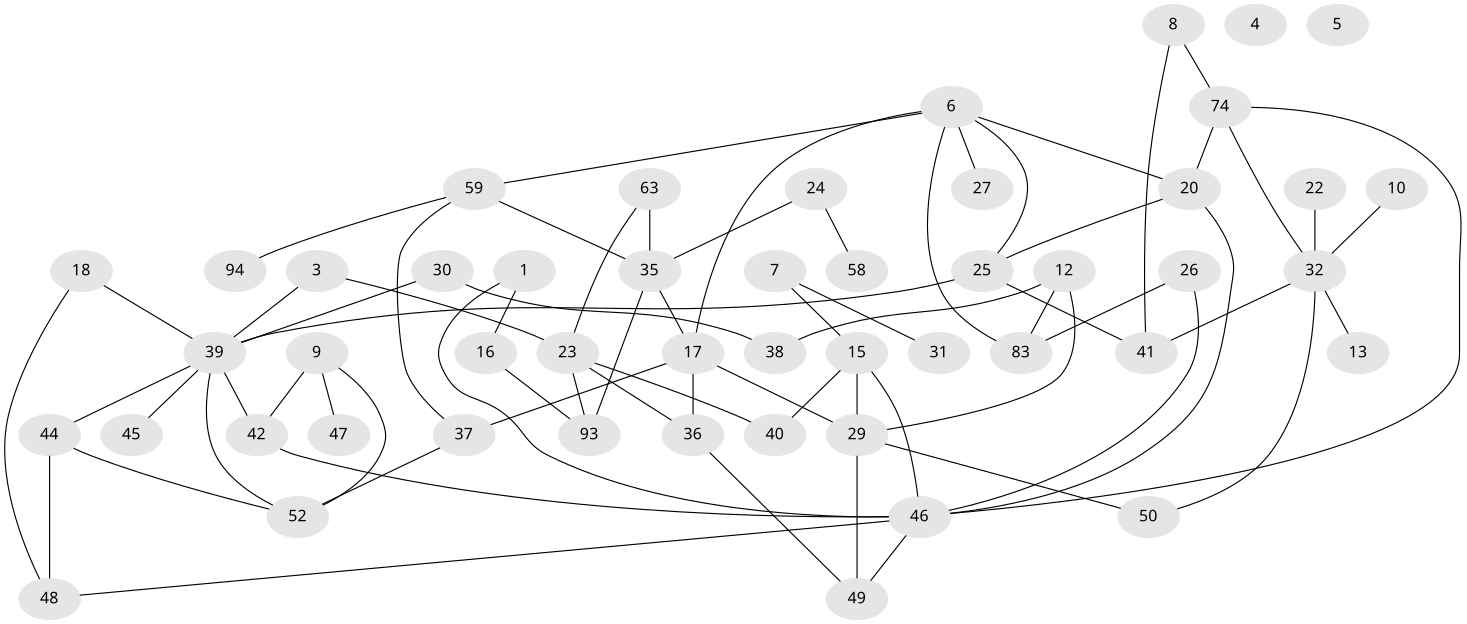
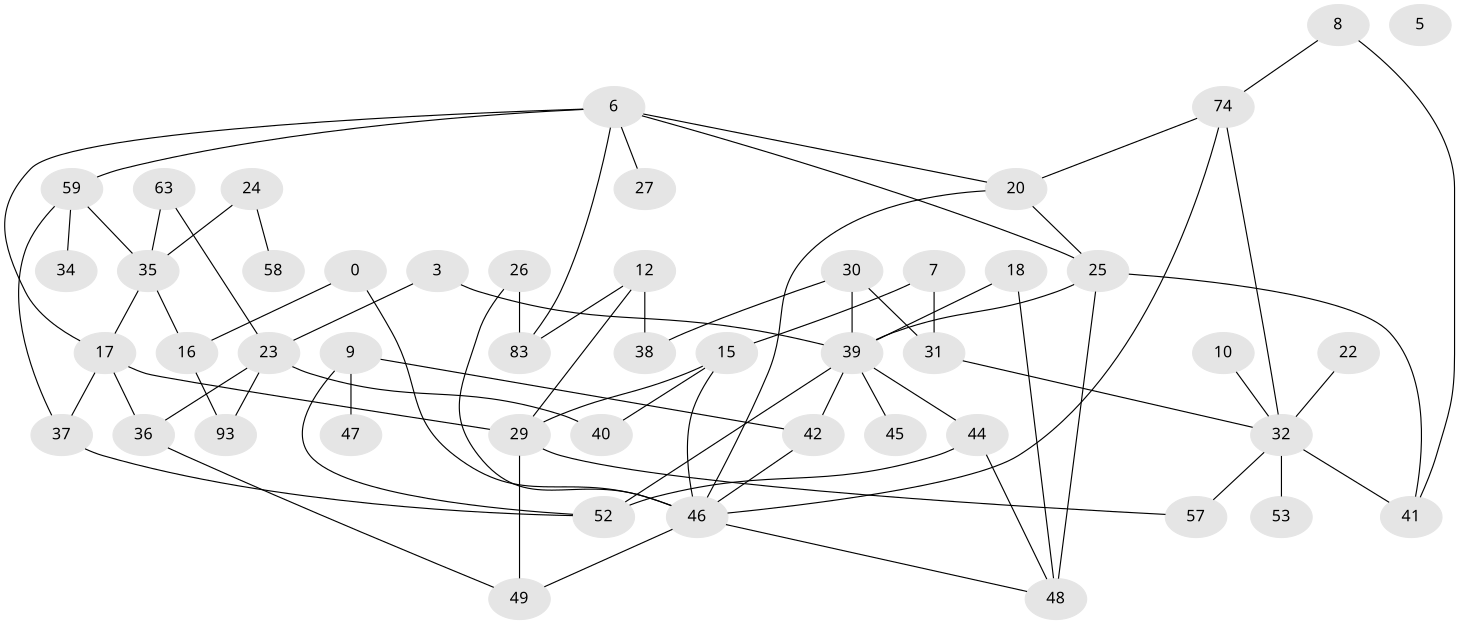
(1256, 25) -> none
(235, 271) -> (66, 271)
(525, 271) -> (356, 271)
none -> (893, 312)
(620, 353) -> (168, 312)
(1358, 353) -> (1281, 517)
none -> (1108, 394)
none -> (1077, 435)
(1149, 517) -> (1196, 517)
